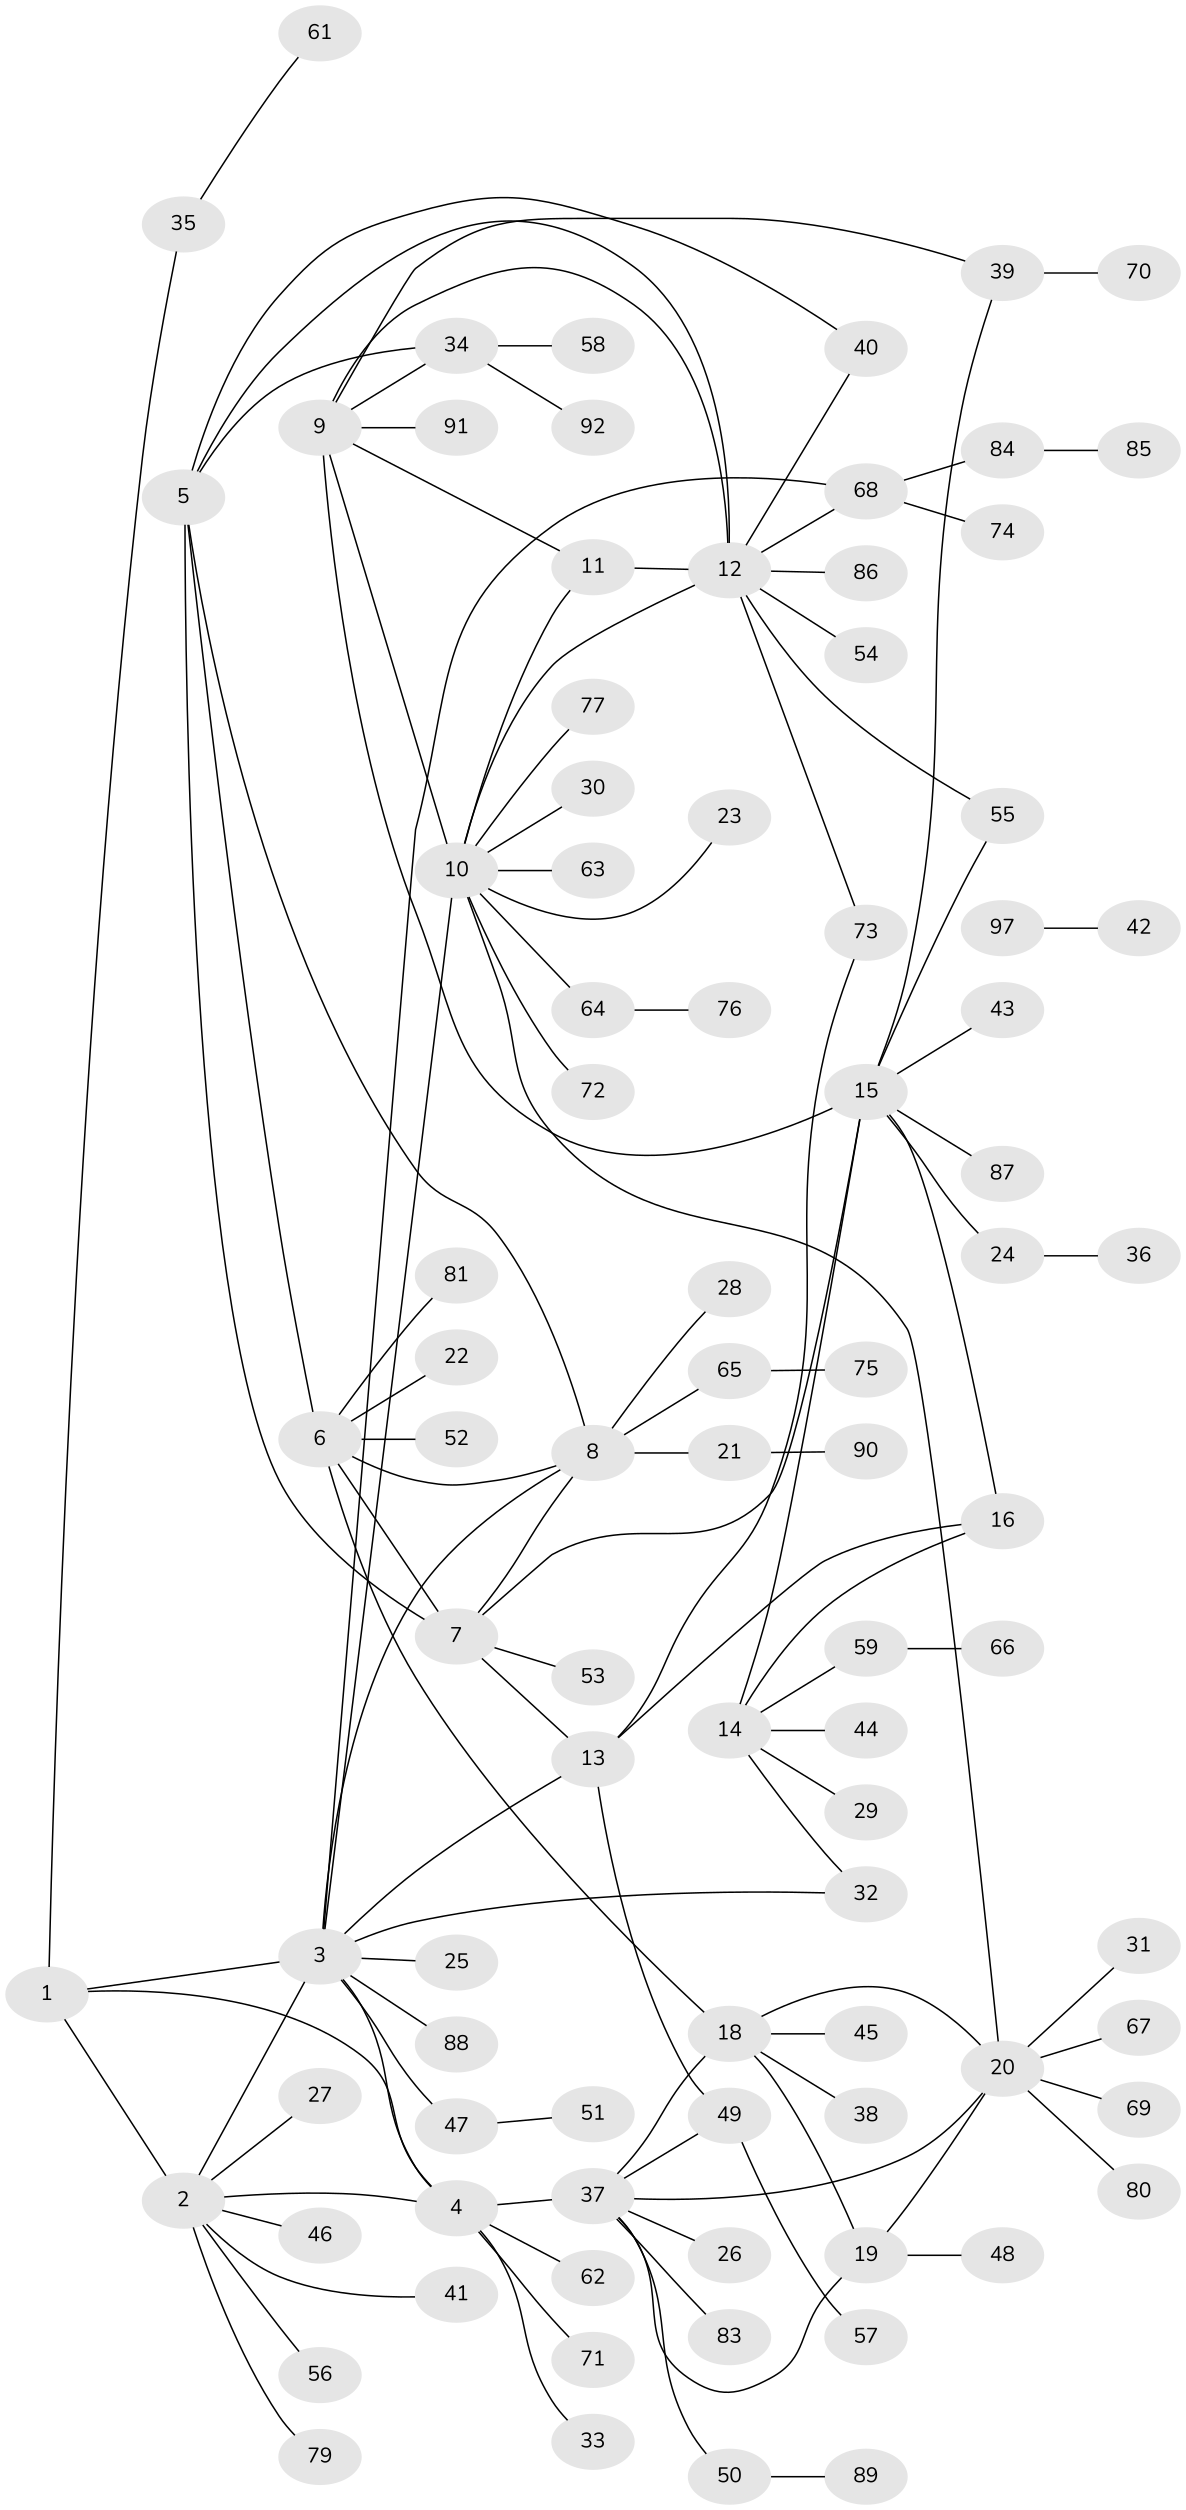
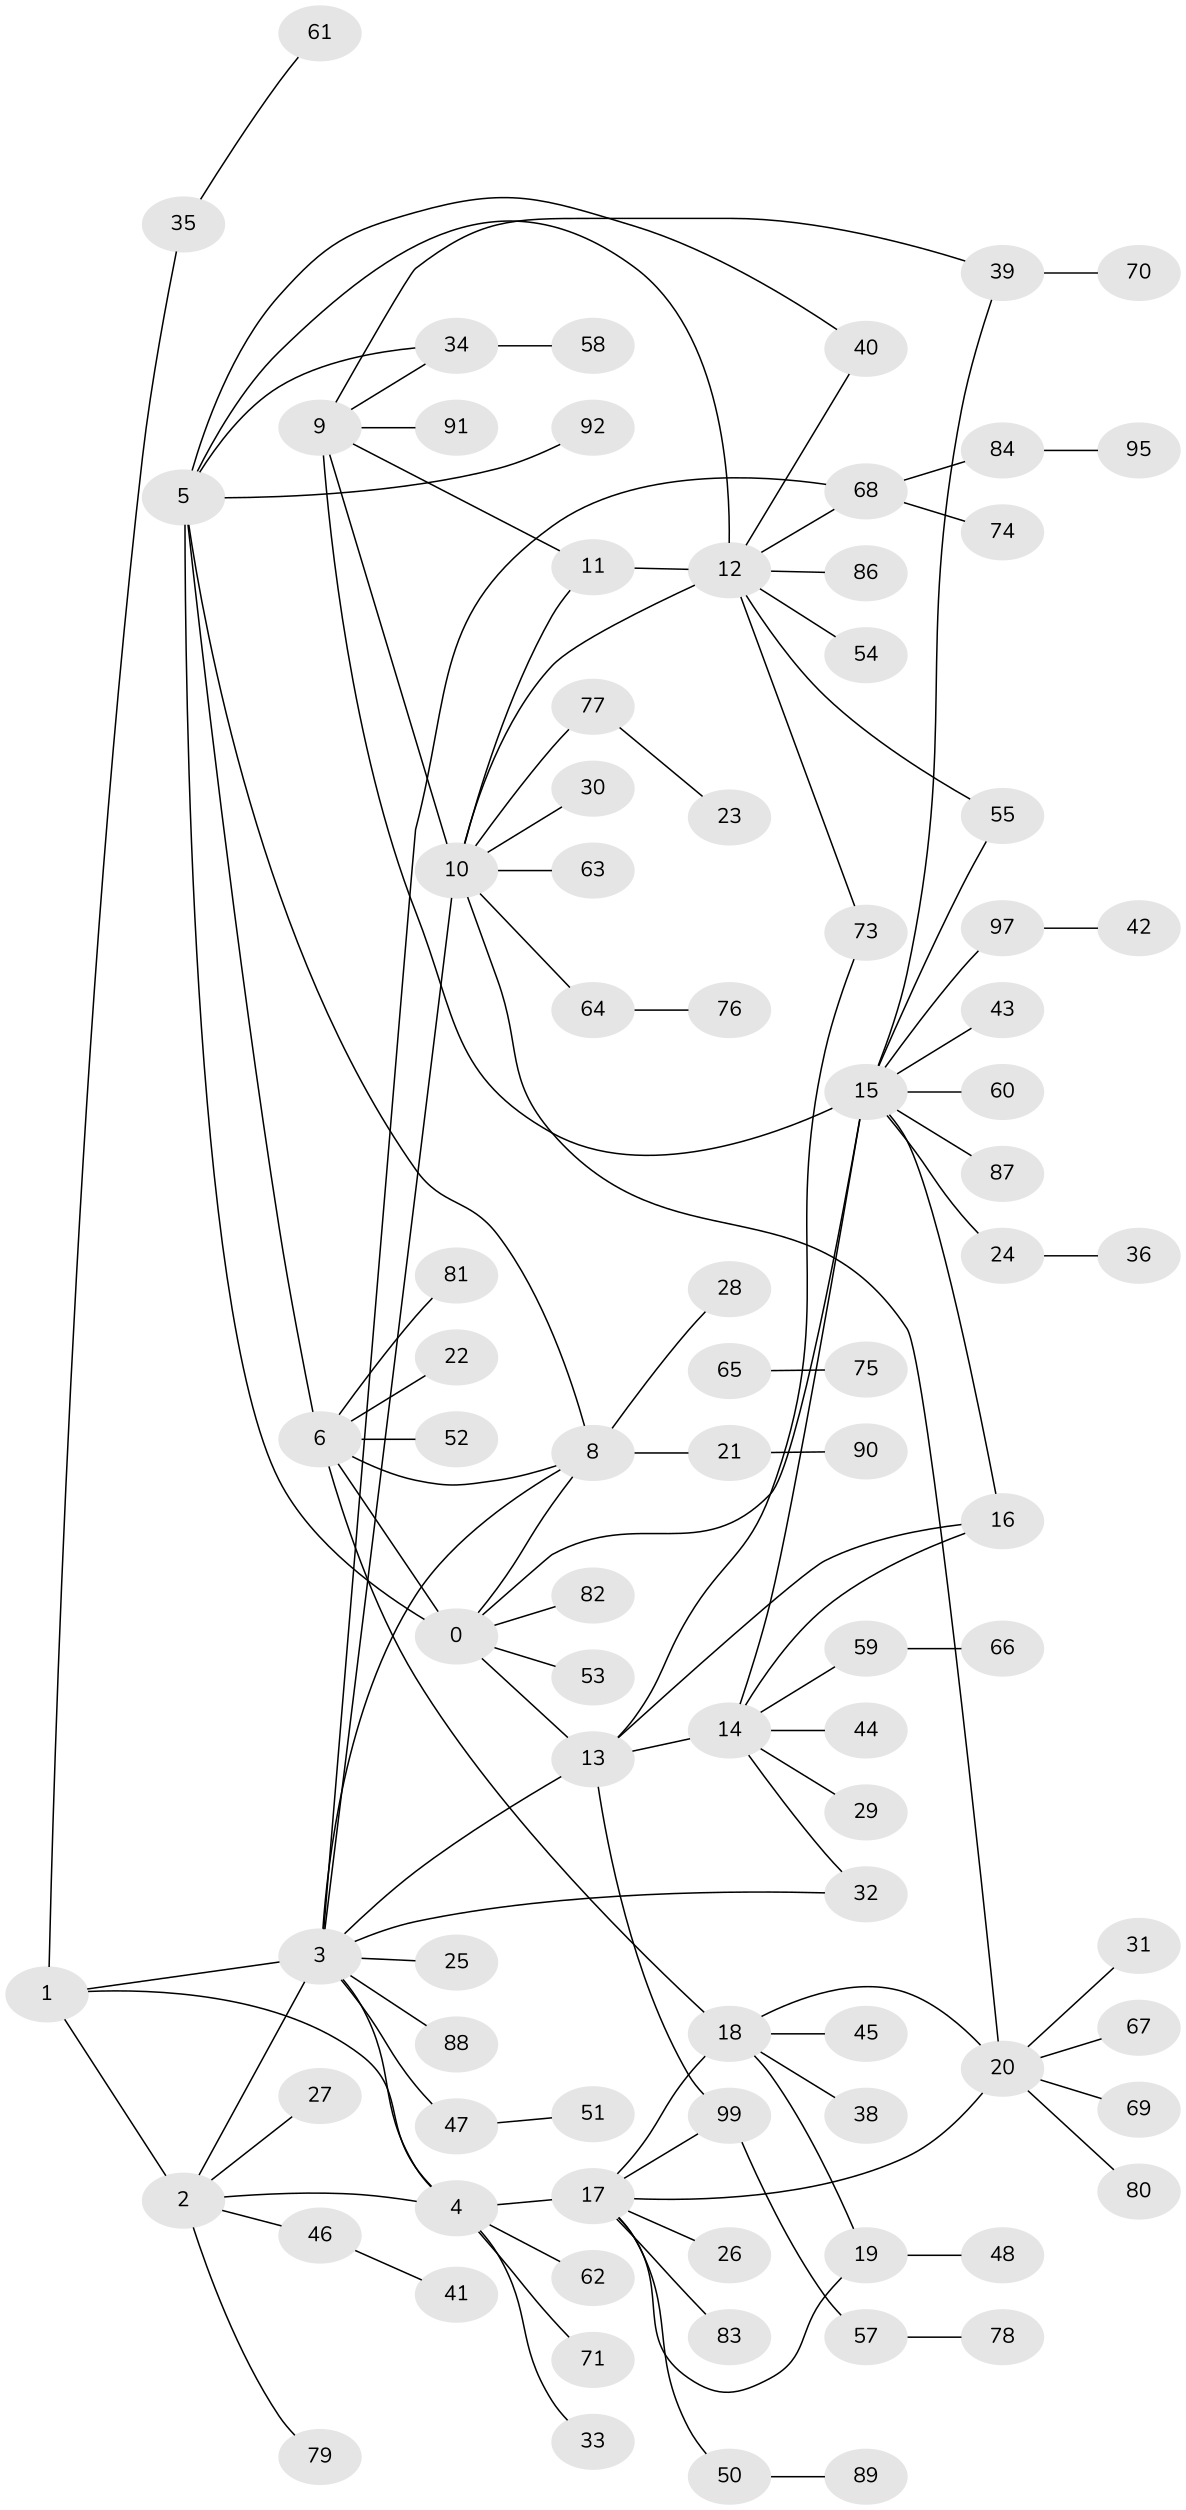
(591, 281) -> none
(525, 387) -> (395, 487)
(1139, 450) -> (1139, 450)
(611, 918) -> (661, 762)
none -> (930, 1008)
(593, 1092) -> none
none -> (1003, 1092)
(661, 1412) -> none
none -> (593, 1596)
(457, 1636) -> (457, 1636)
none -> (661, 1745)
(730, 2116) -> (730, 2116)
(938, 2164) -> none
(593, 2196) -> (593, 2196)
(302, 2284) -> (389, 2265)
none -> (1003, 2337)
(320, 2375) -> none
